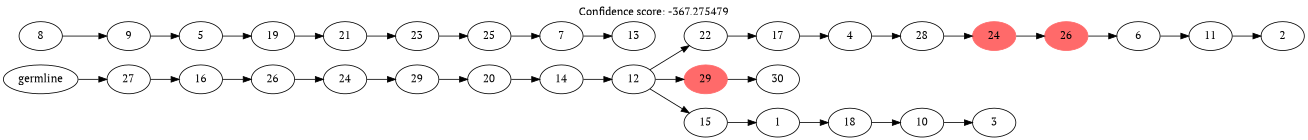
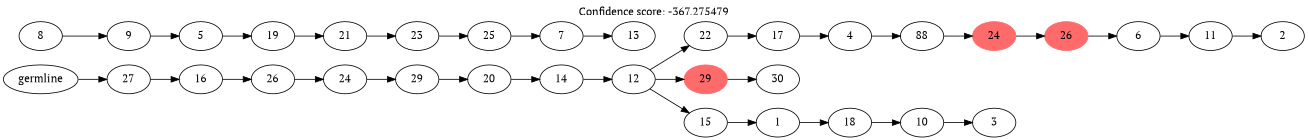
(922, 36) -> (922, 36)
